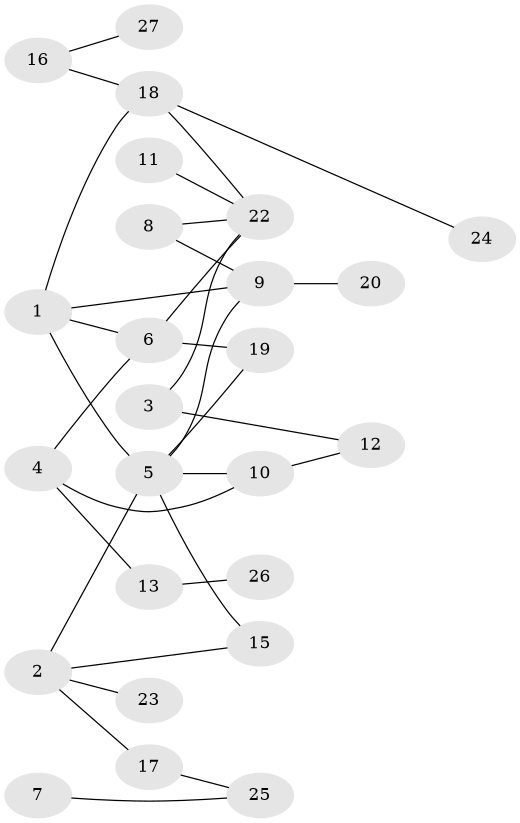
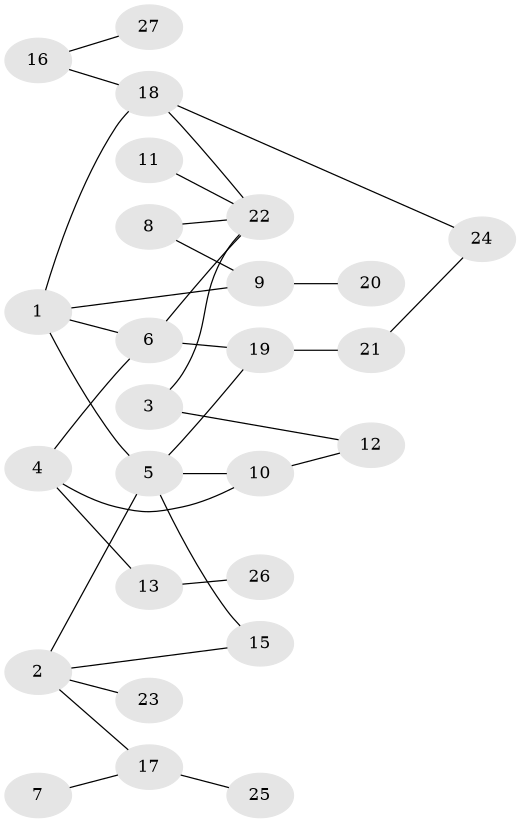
none -> (371, 350)
(205, 379) -> none
(149, 801) -> (94, 781)
